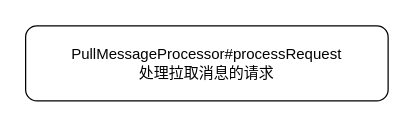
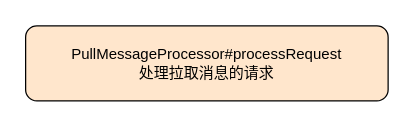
(207, 63) -> (207, 63)
